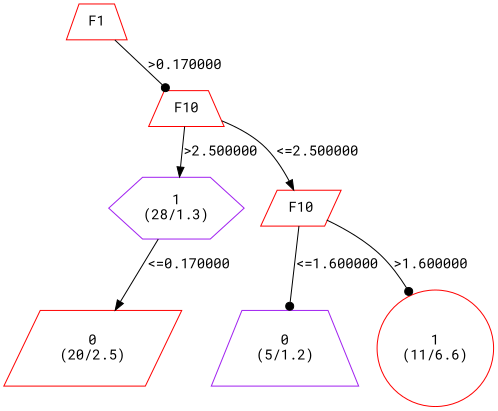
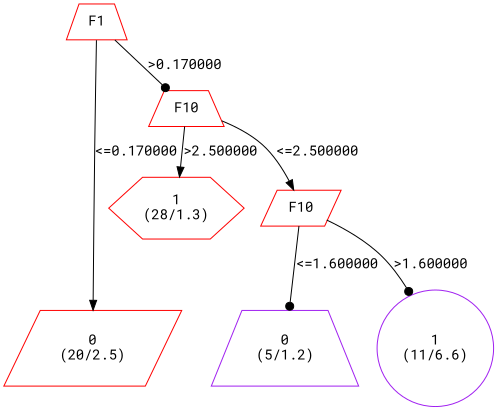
(176, 208) -> (176, 208)
(139, 270) -> (94, 170)
(435, 348) -> (435, 348)
